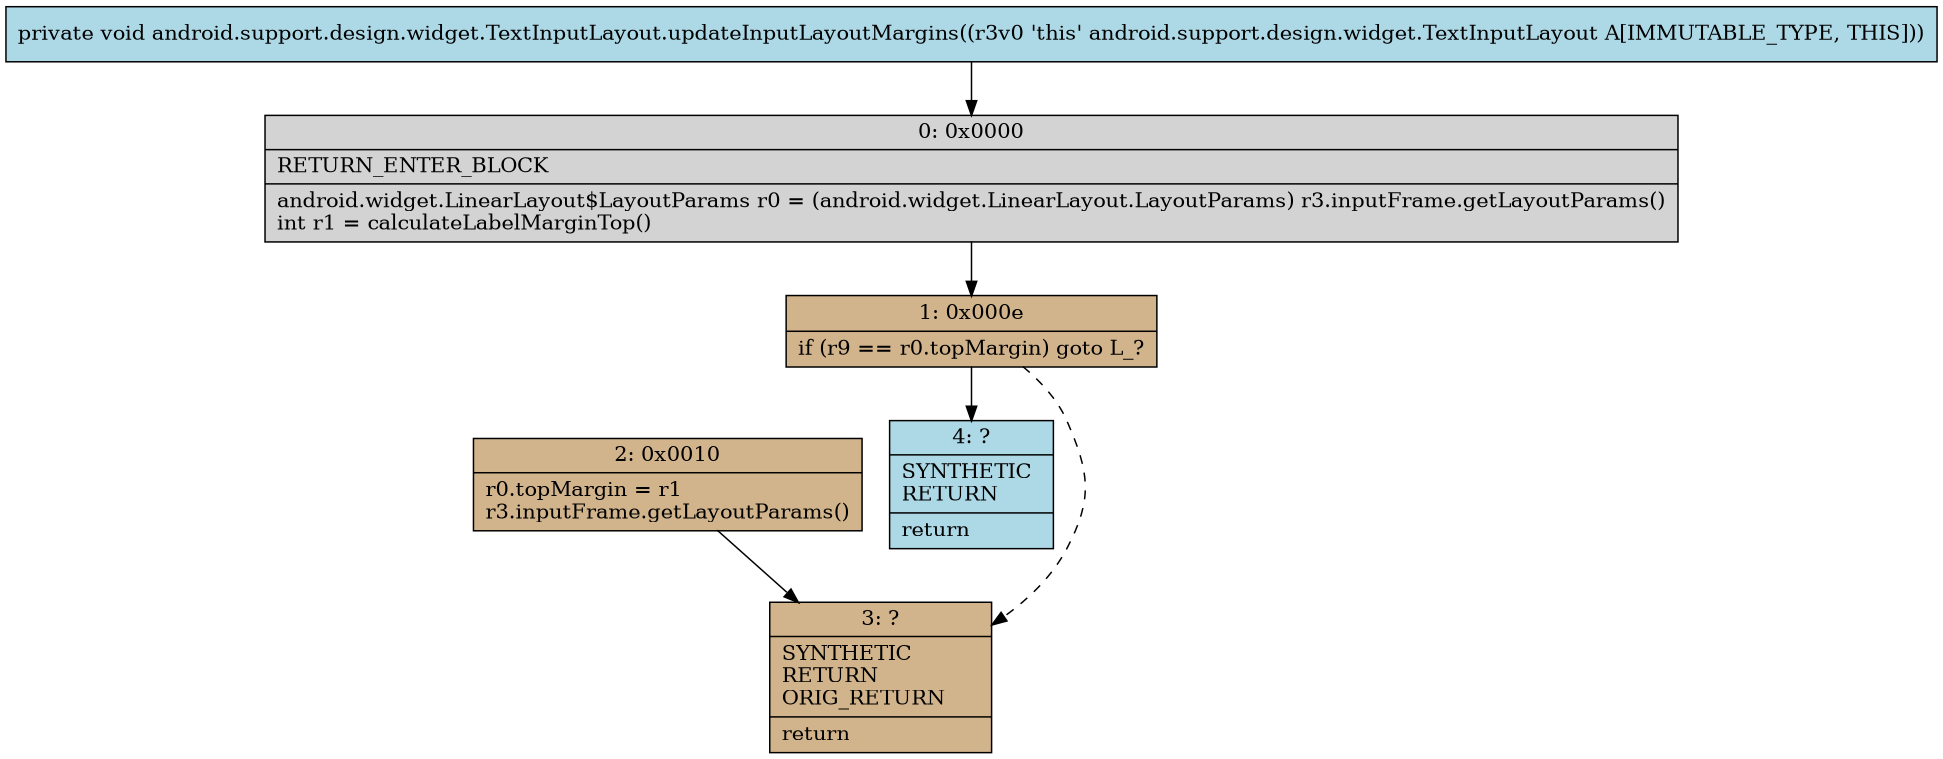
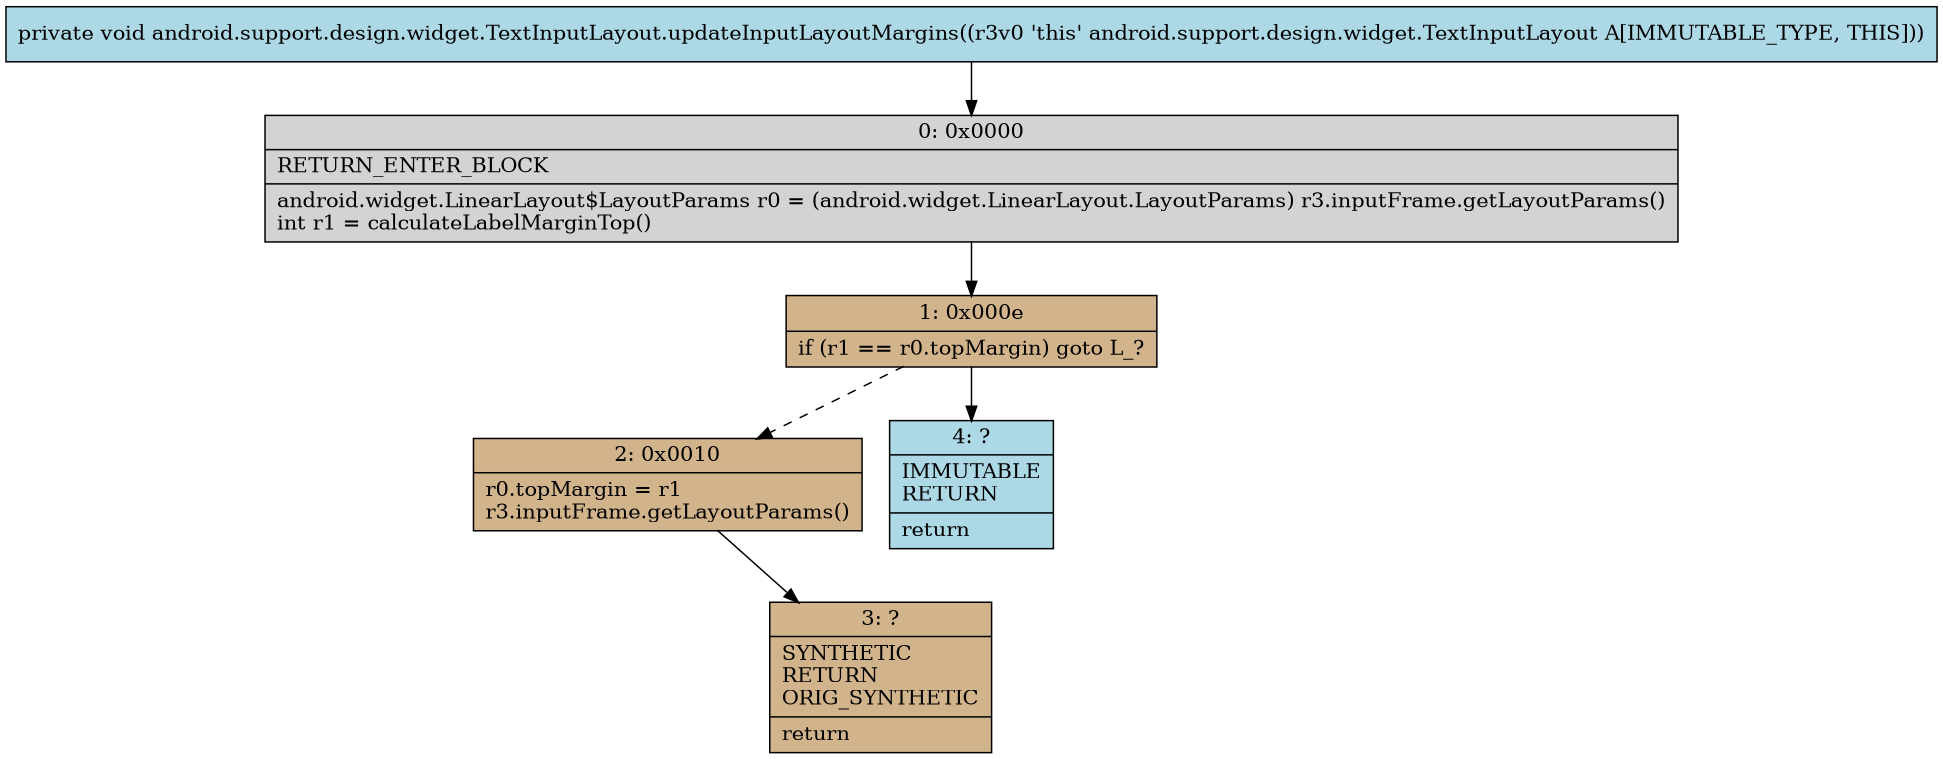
(972, 348) -> (972, 348)
(967, 472) -> (972, 472)
(1085, 496) -> (837, 399)
(864, 698) -> (881, 698)
